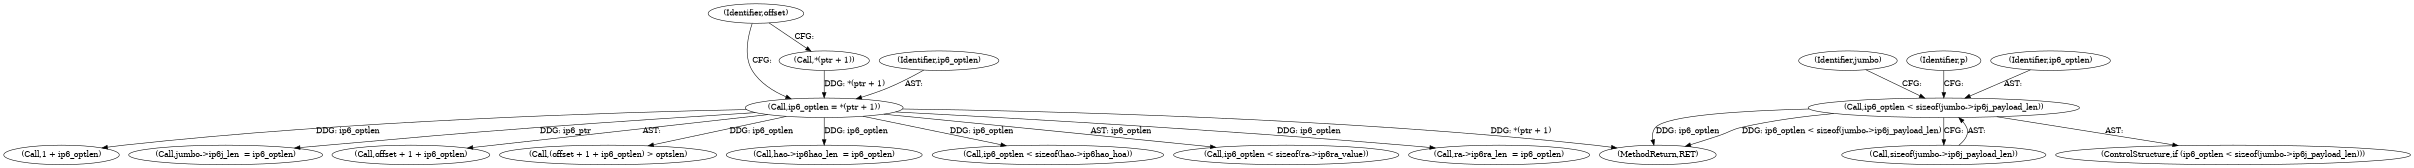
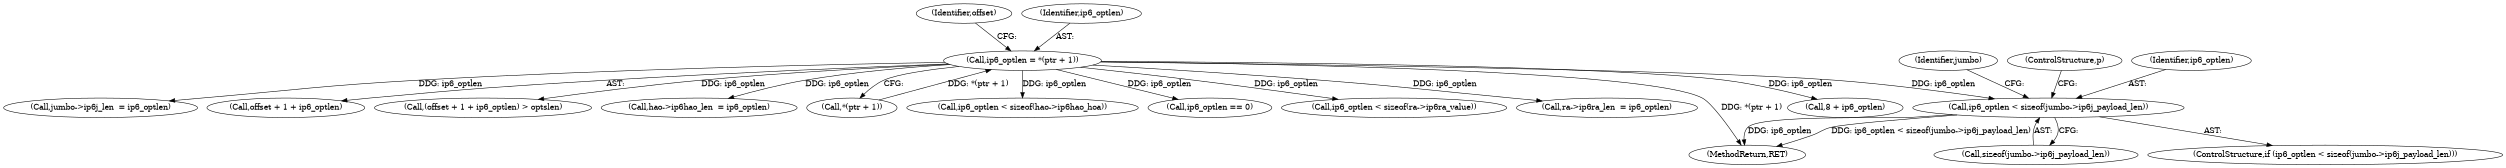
(788, 36) -> (909, 73)
(1944, 61) -> (2065, 61)
none -> (1701, 74)
none -> (1210, 108)
(565, 131) -> (451, 84)
(1121, 131) -> (1286, 84)
(62, 155) -> (1845, 108)
